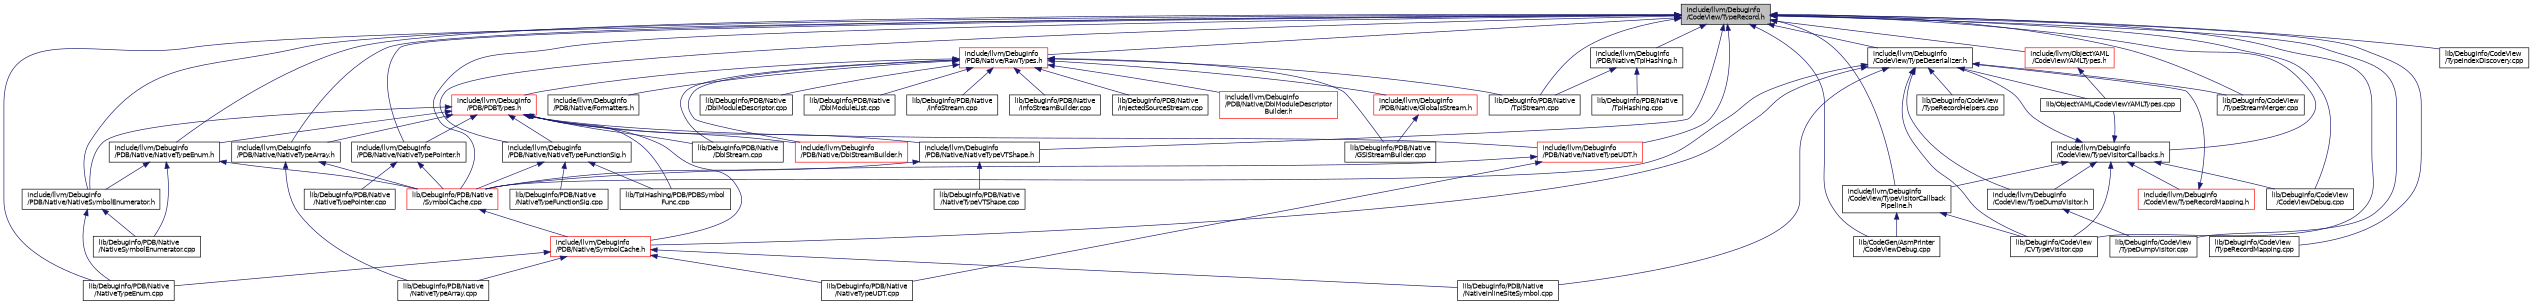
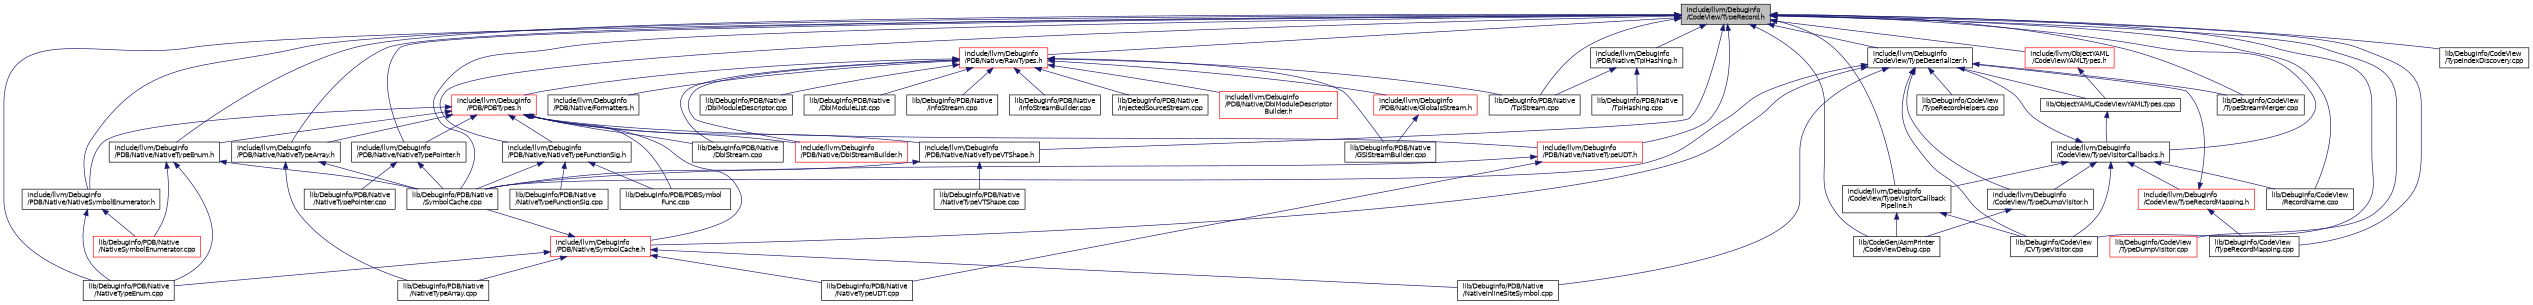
(2115, 123) -> (2106, 130)
(125, 177) -> (212, 228)
(452, 199) -> (452, 199)
(675, 199) -> (675, 199)
(2310, 199) -> (2310, 199)
(527, 224) -> (528, 222)
(2100, 224) -> (1963, 225)
none -> (2228, 225)
(147, 247) -> (147, 247)
(2153, 247) -> (2153, 247)
